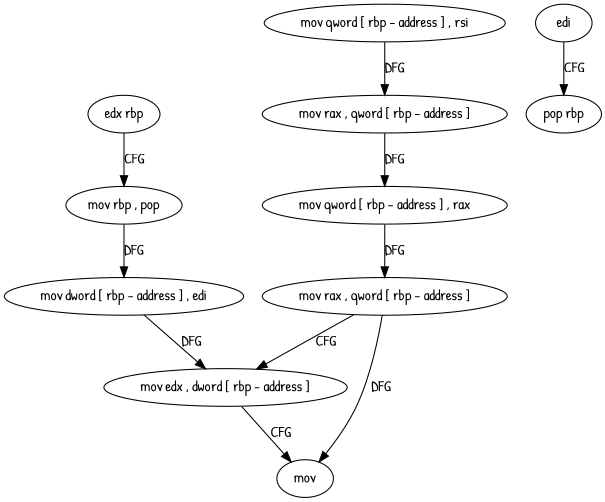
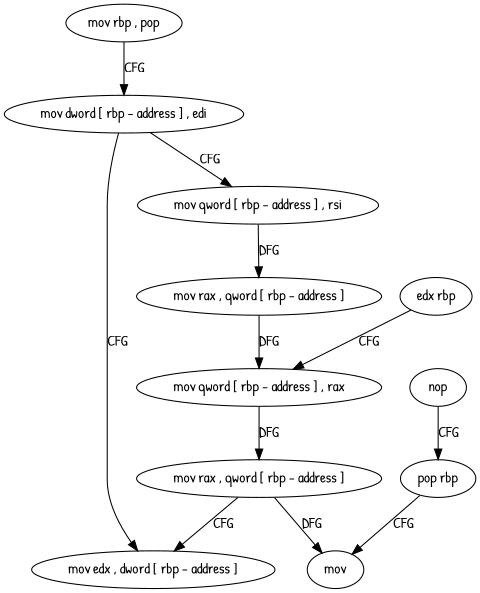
(564, 23) -> (438, 387)
(124, 154) -> (357, 337)
none -> (186, 157)
(134, 251) -> (134, 69)
(192, 342) -> (118, 342)
(263, 430) -> (390, 521)
